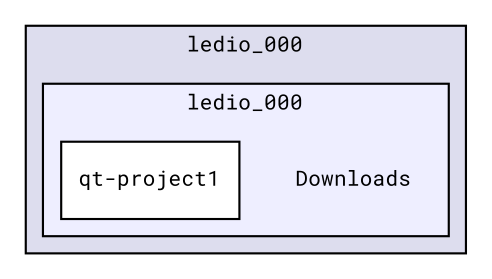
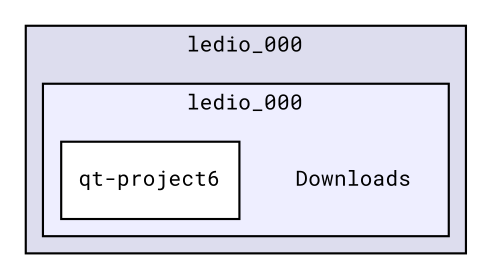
(150, 180) -> (150, 180)
